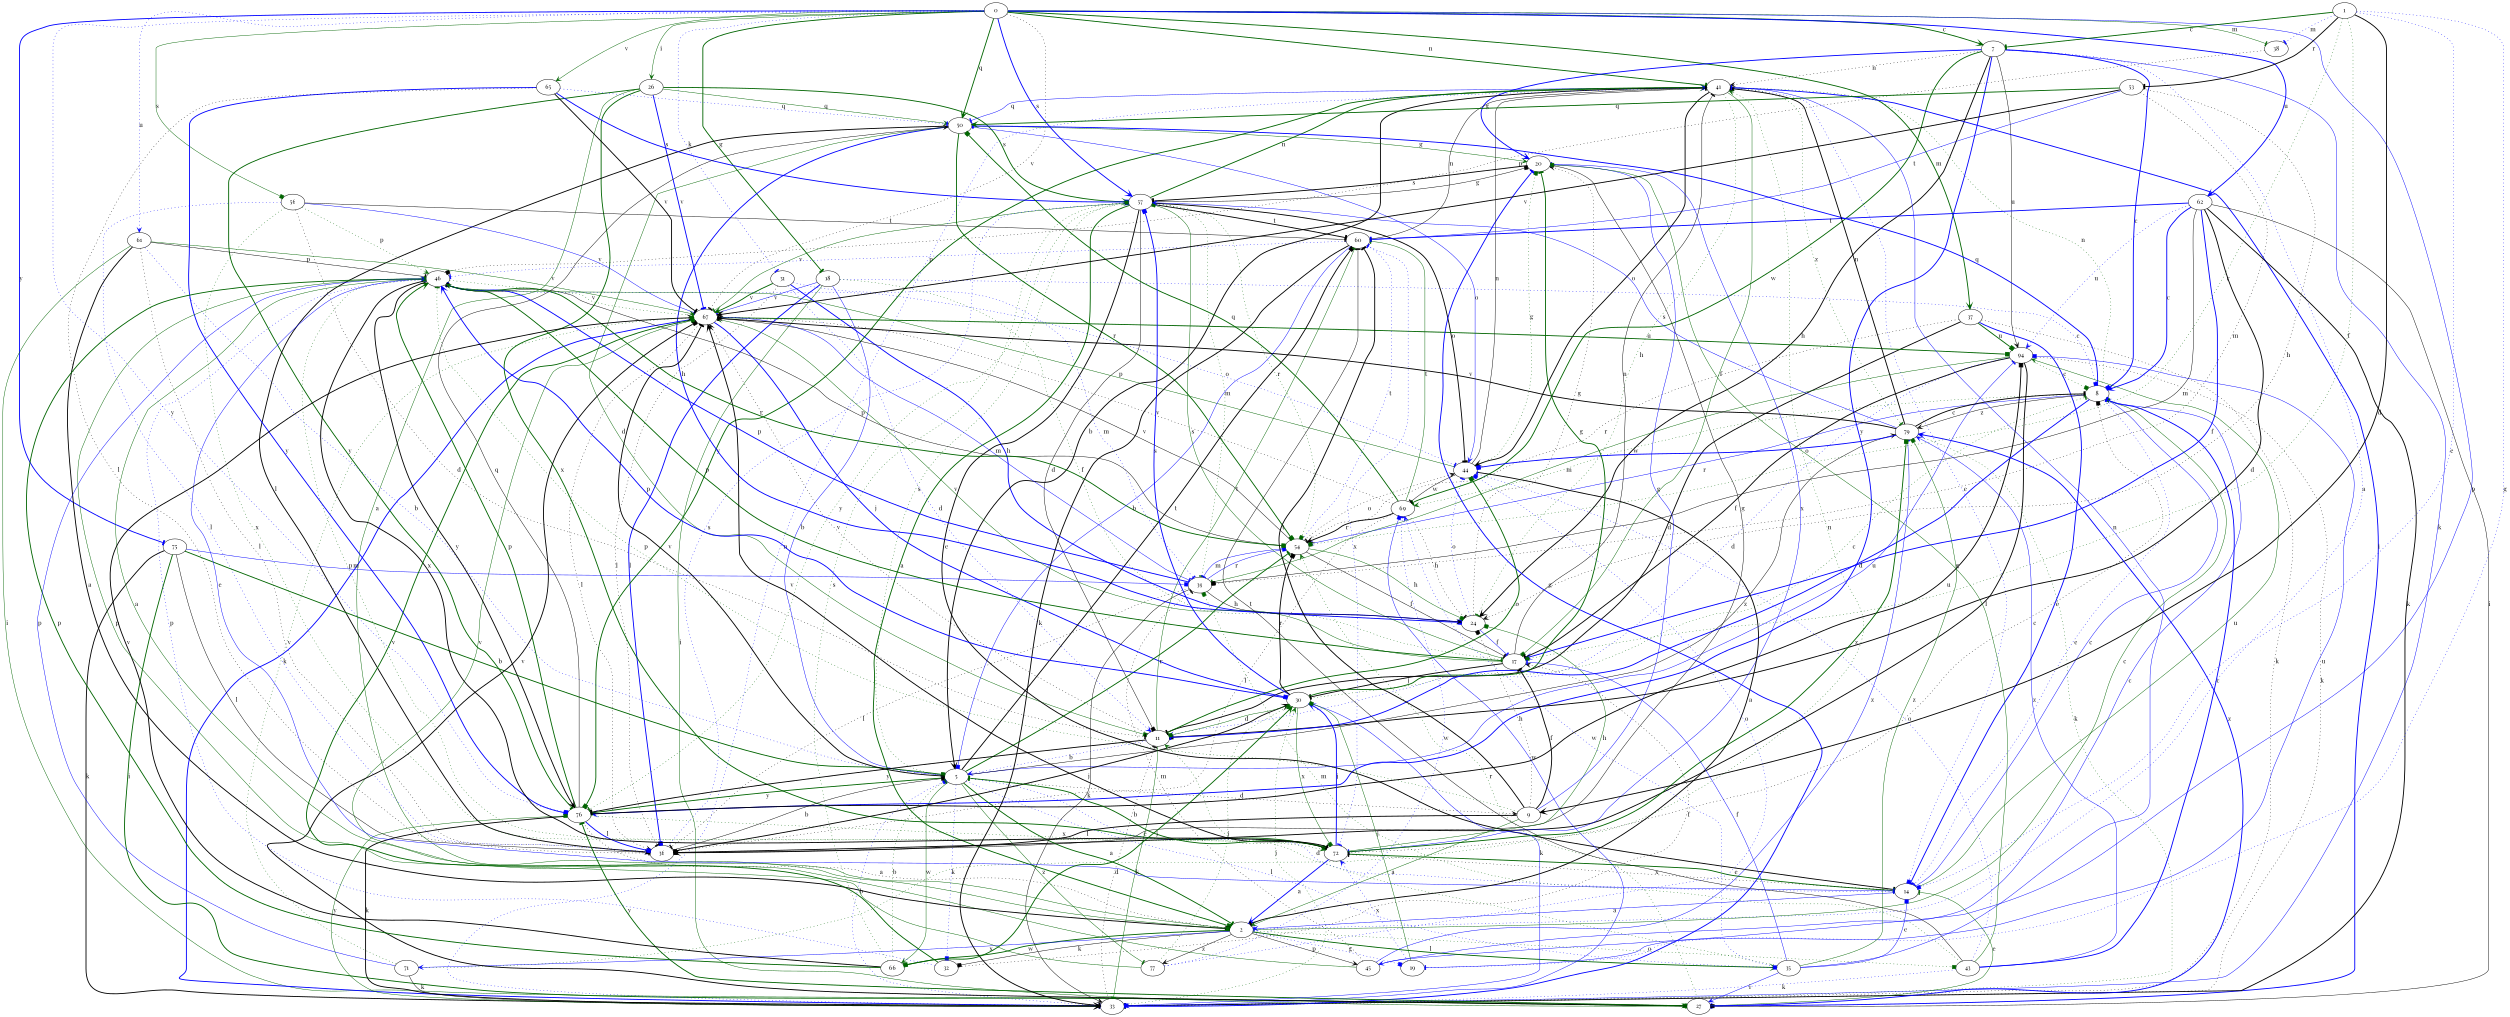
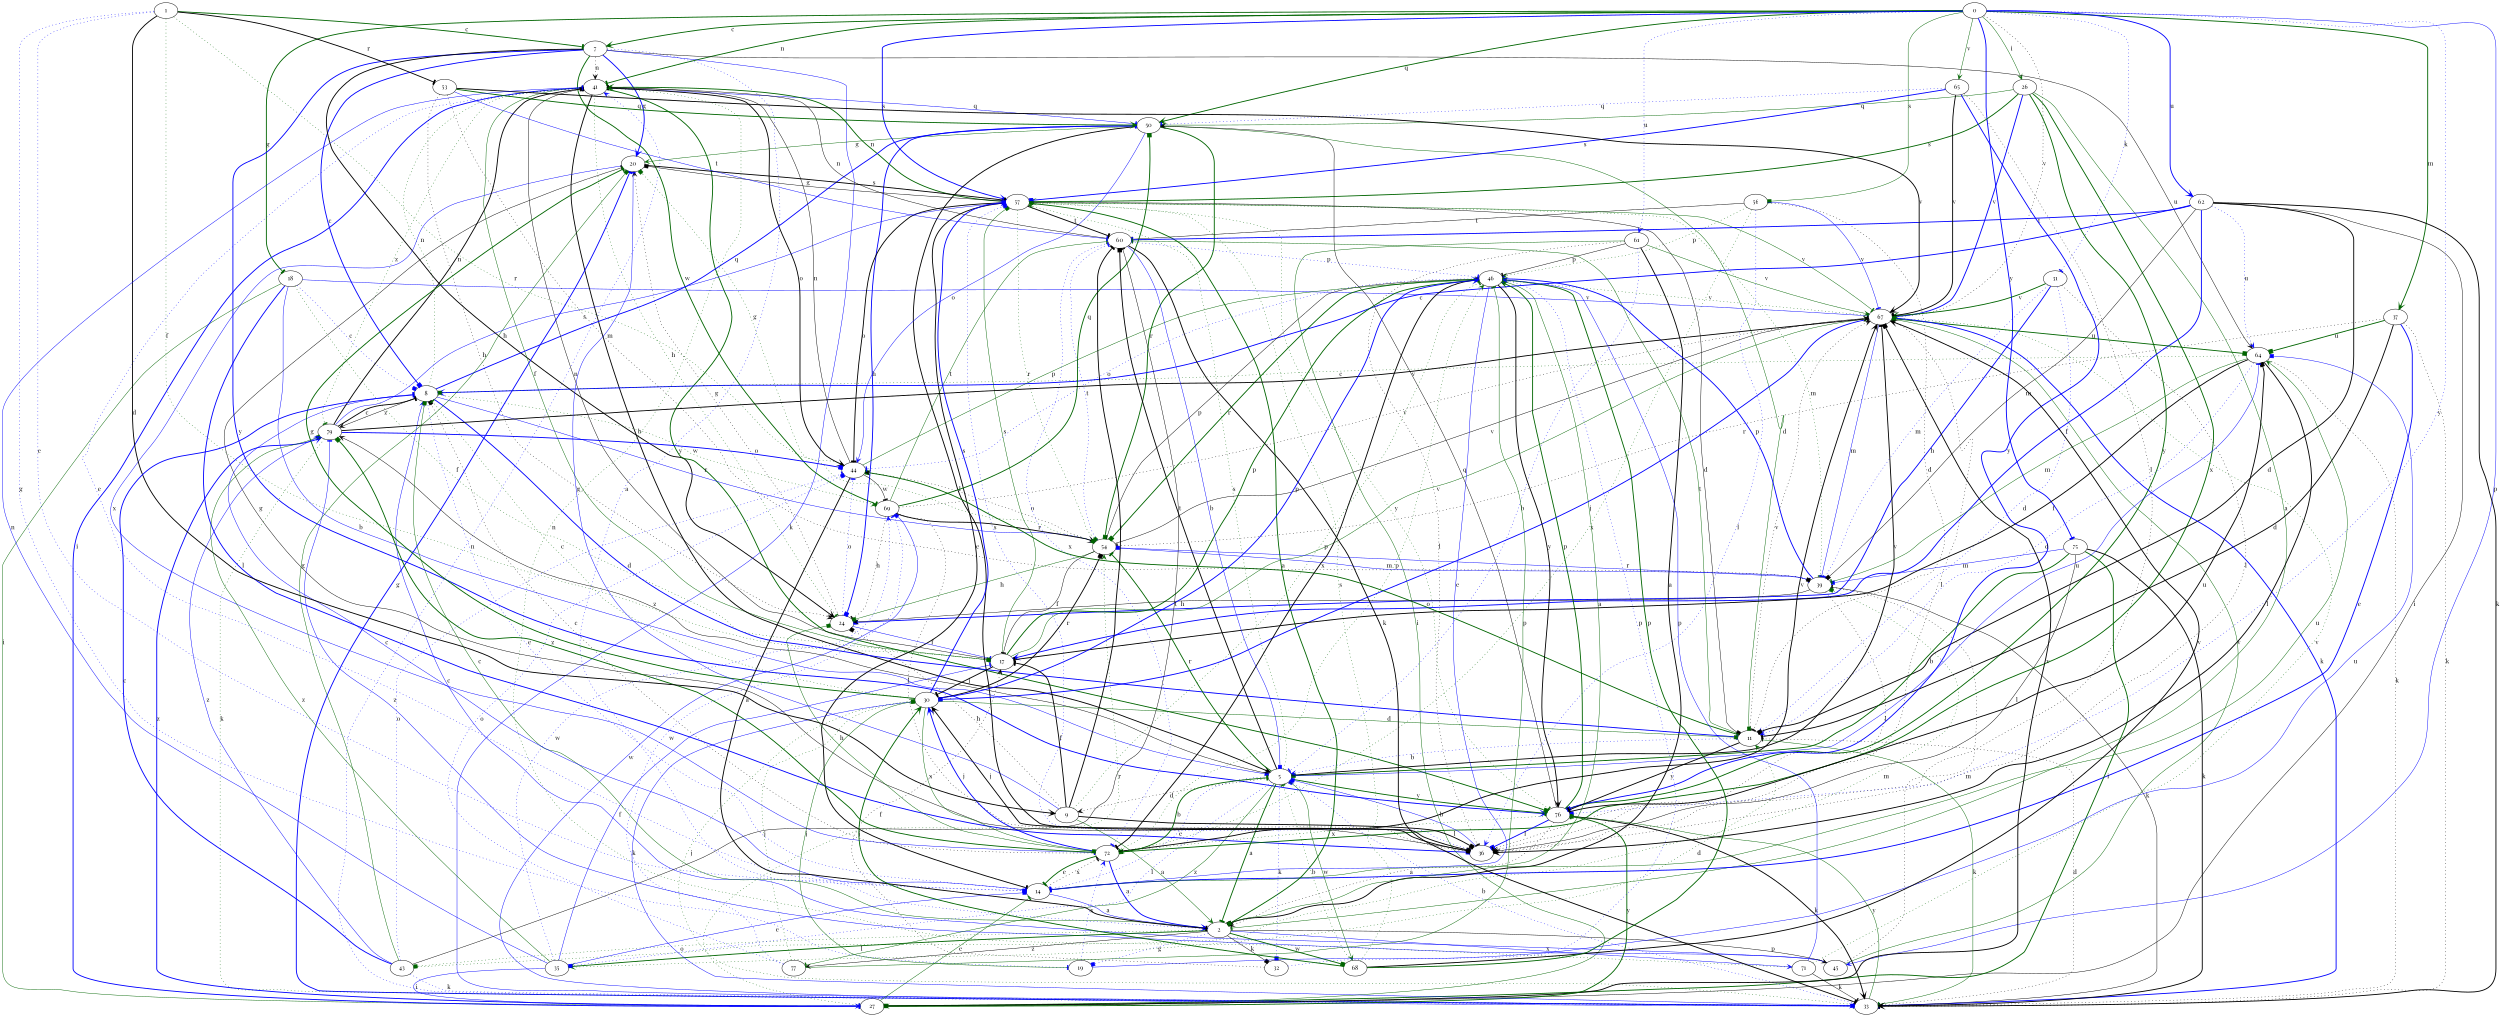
(2276, 49) -> none
(2021, 355) -> (2258, 355)
(798, 809) -> (1389, 806)
(307, 820) -> none
(893, 968) -> (1355, 968)
